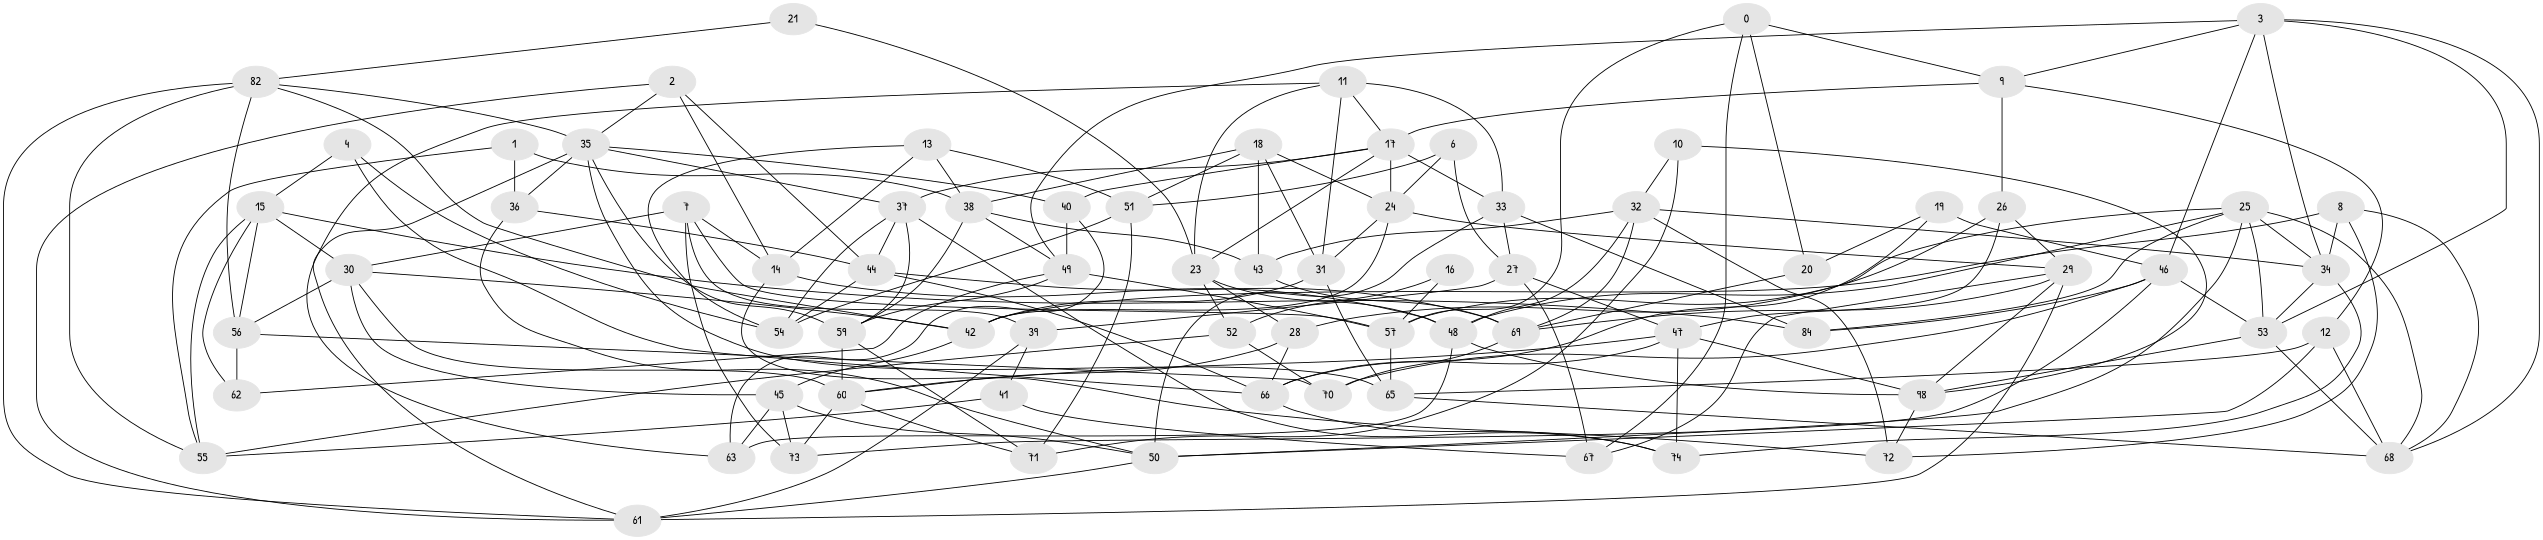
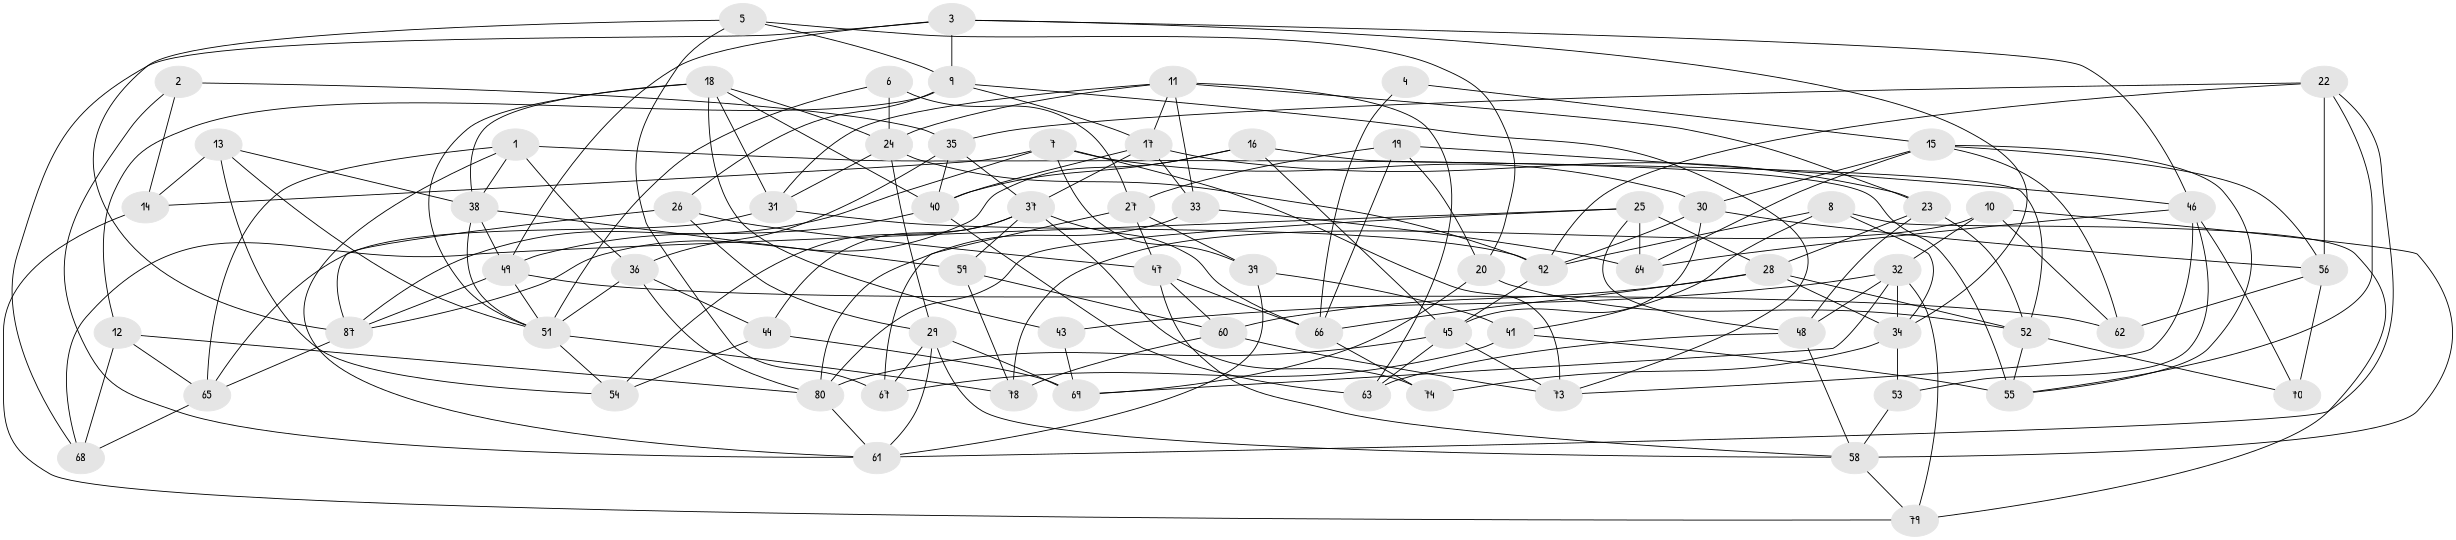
(793, 19) -> none
(1747, 19) -> (743, 19)
(256, 82) -> (2324, 82)
none -> (1546, 140)
none -> (823, 145)
(2506, 164) -> none
(763, 168) -> none
none -> (1092, 171)
(1391, 176) -> (1045, 99)
(1116, 234) -> (477, 289)
(1507, 238) -> (1221, 176)
(2286, 239) -> (1822, 296)
none -> (1371, 259)
(665, 264) -> none
(559, 268) -> none
(2259, 269) -> none
none -> (2055, 270)
(1069, 295) -> none
none -> (1887, 299)
none -> (591, 301)
(954, 301) -> (526, 301)
none -> (1750, 311)
(2477, 311) -> (1714, 273)
(335, 324) -> (431, 405)
(971, 333) -> (1544, 270)
(1391, 333) -> (349, 333)
(1807, 333) -> (1640, 270)
(1117, 335) -> (1190, 255)
(733, 343) -> (285, 189)
(1422, 364) -> none
(528, 368) -> none
(1922, 395) -> (1855, 458)
(2326, 395) -> none
(1677, 398) -> none
(1034, 458) -> (1014, 395)
(1155, 458) -> (820, 395)
(1889, 458) -> (1915, 521)
